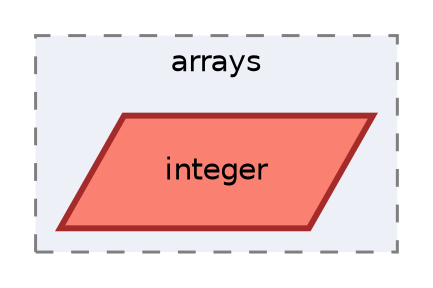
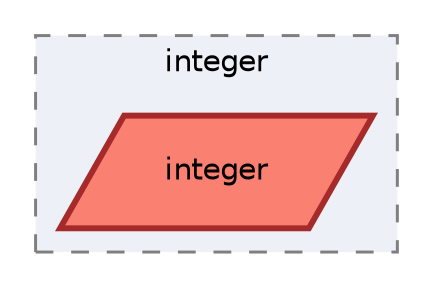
(216, 64) -> (216, 64)
